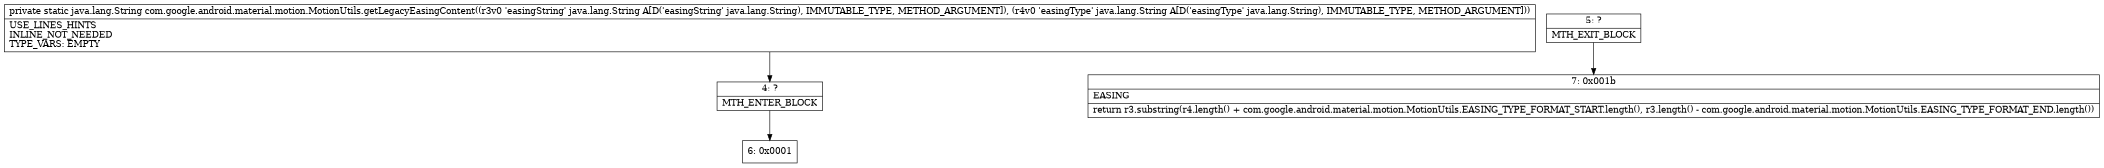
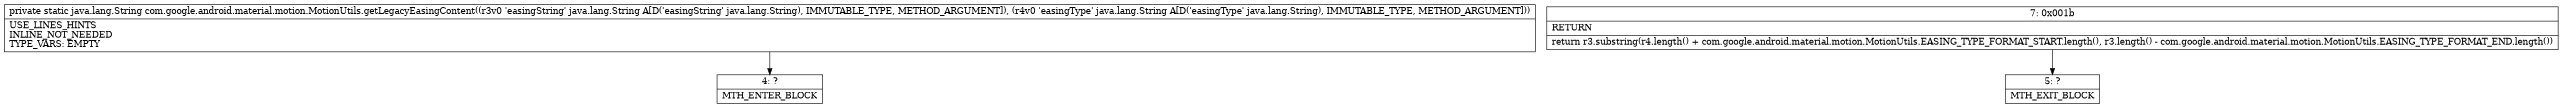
(1594, 55) -> (2052, 59)
(1111, 96) -> (1572, 28)
(770, 152) -> none
